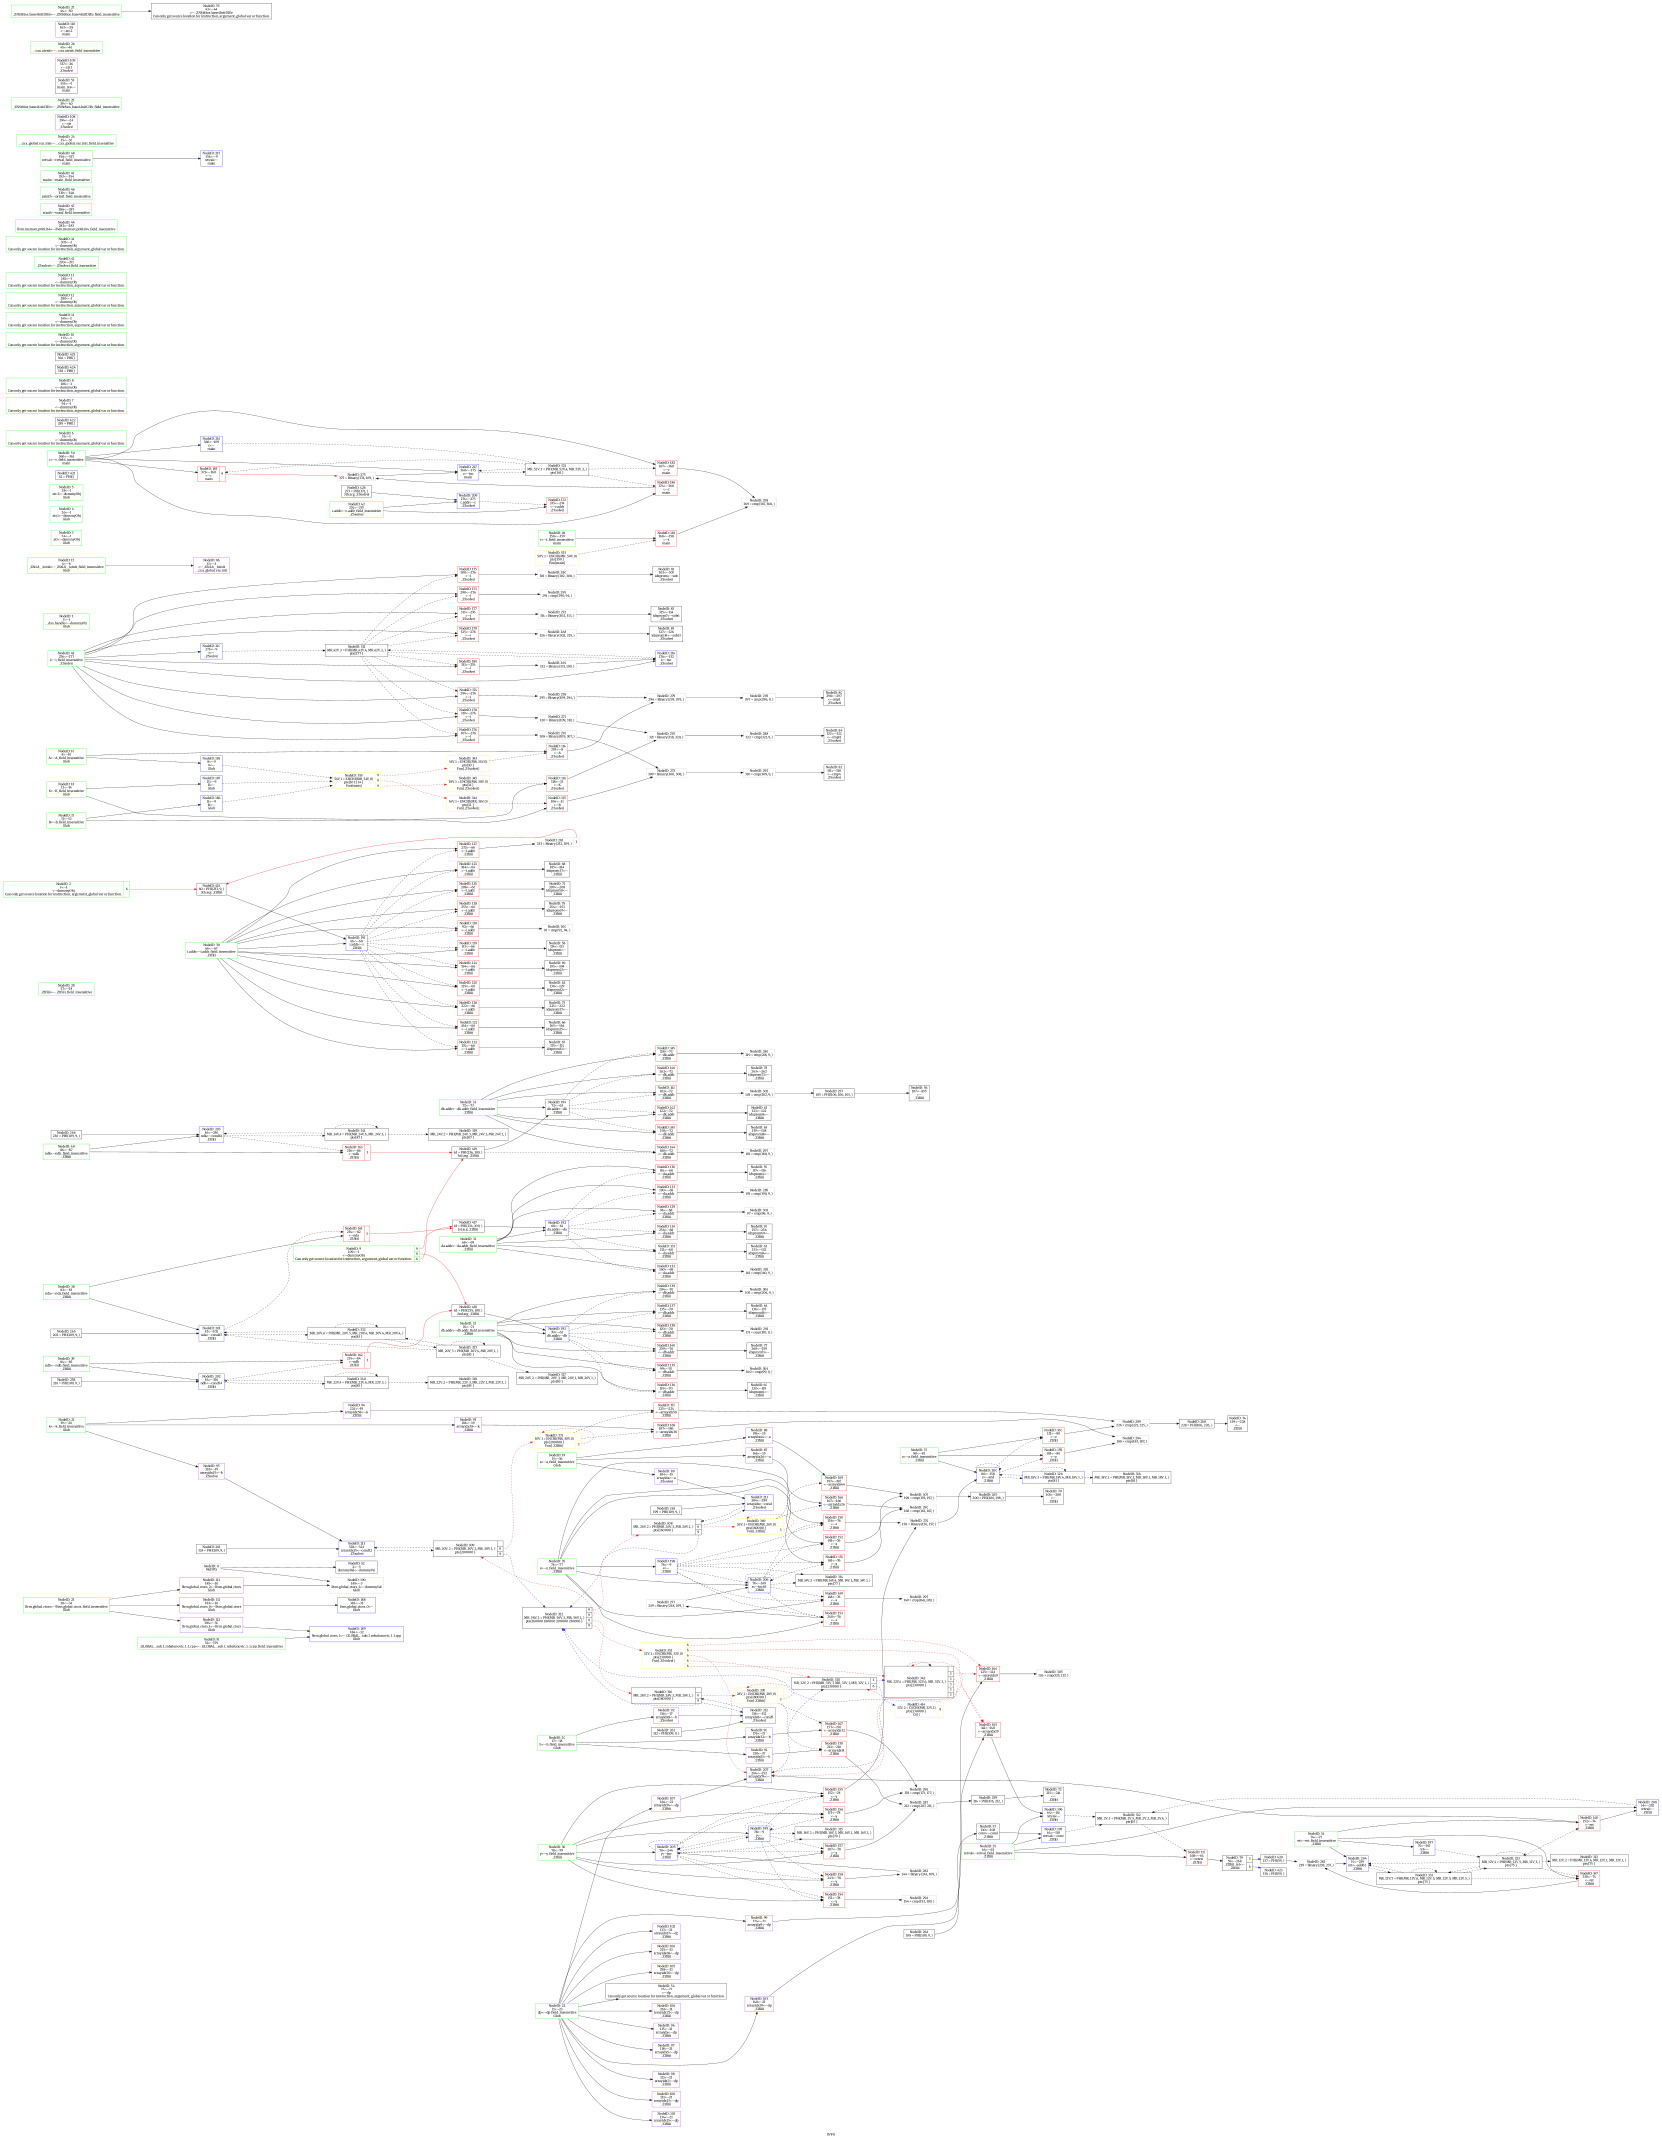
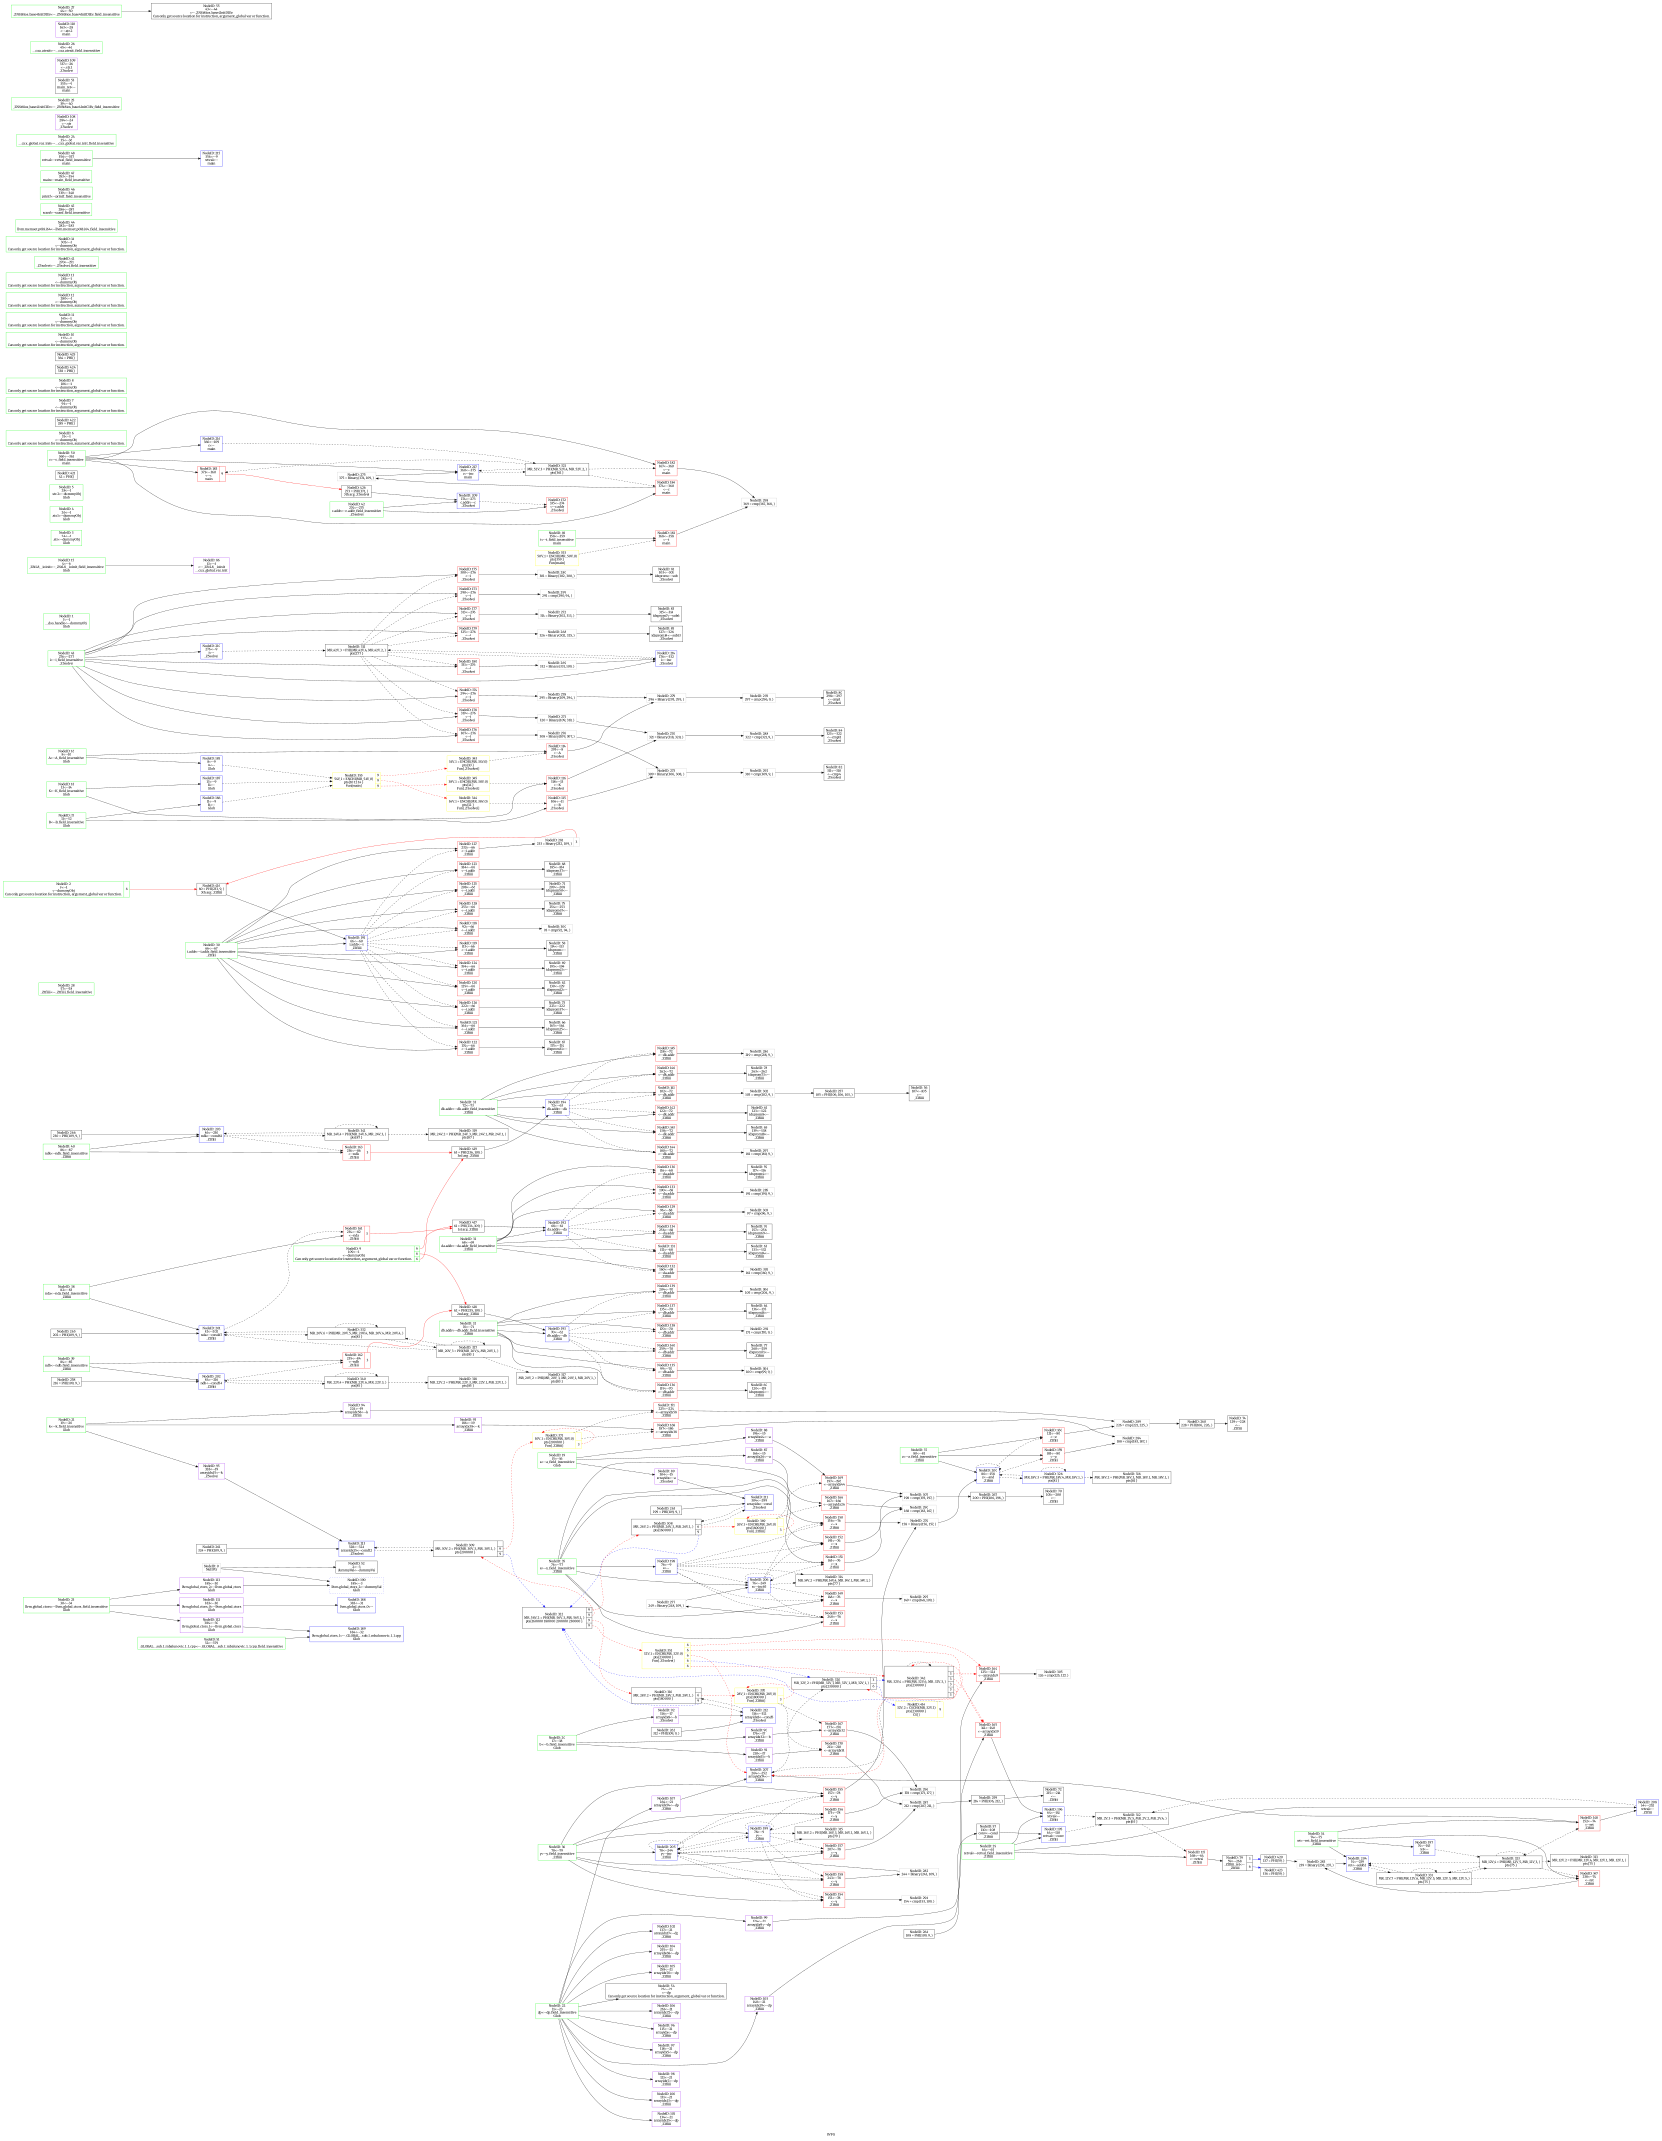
(280, 475) -> (282, 481)
(569, 1153) -> (606, 1143)
(744, 1665) -> (744, 1665)
